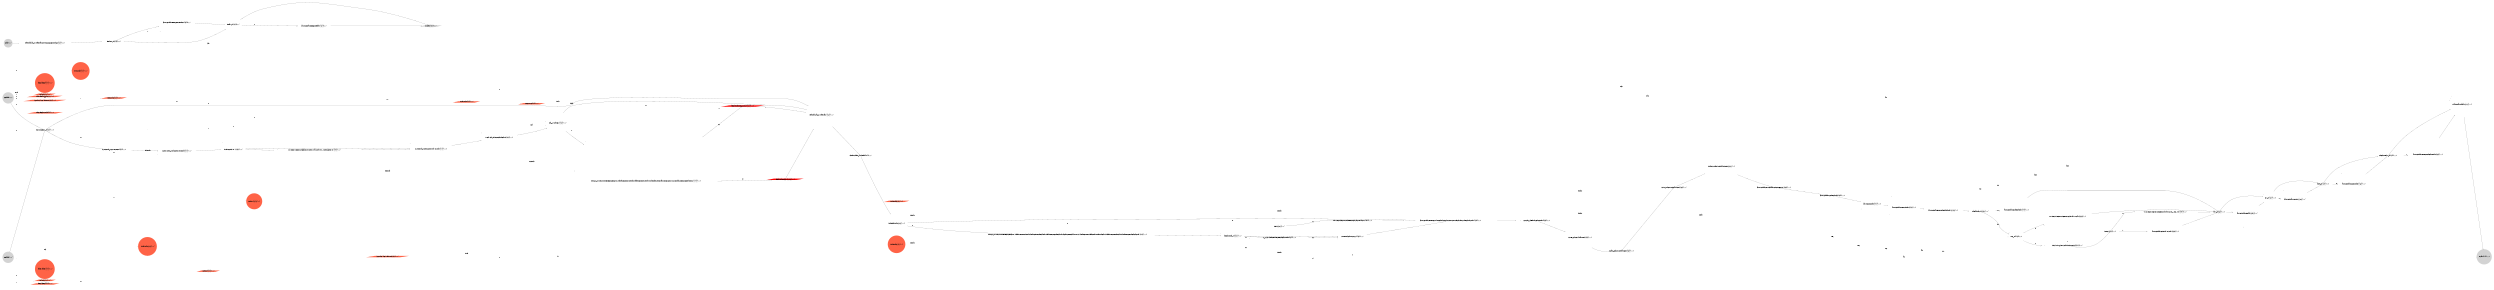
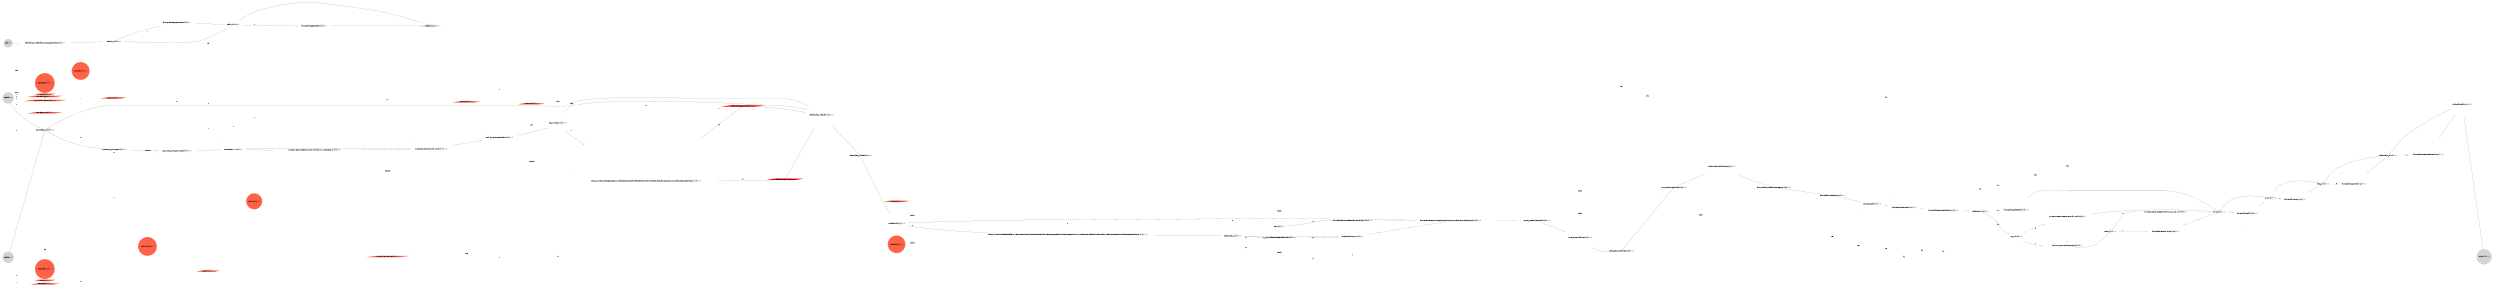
(16, 70) -> (16, 70)
